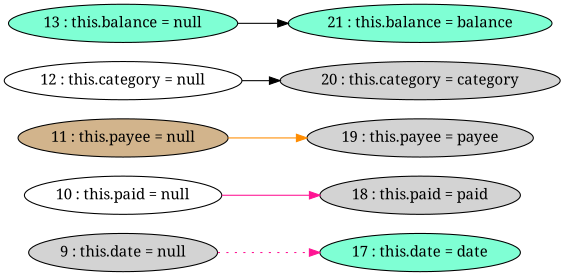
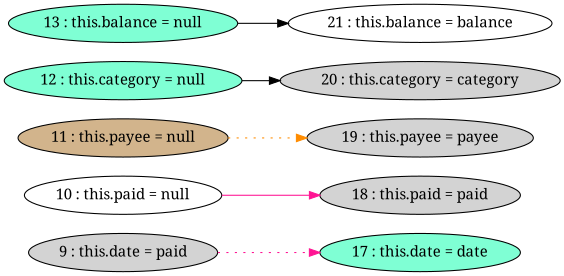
(420, 23) -> (420, 23)
(123, 81) -> (123, 81)
(262, 138) -> (262, 138)
(123, 253) -> (123, 253)
